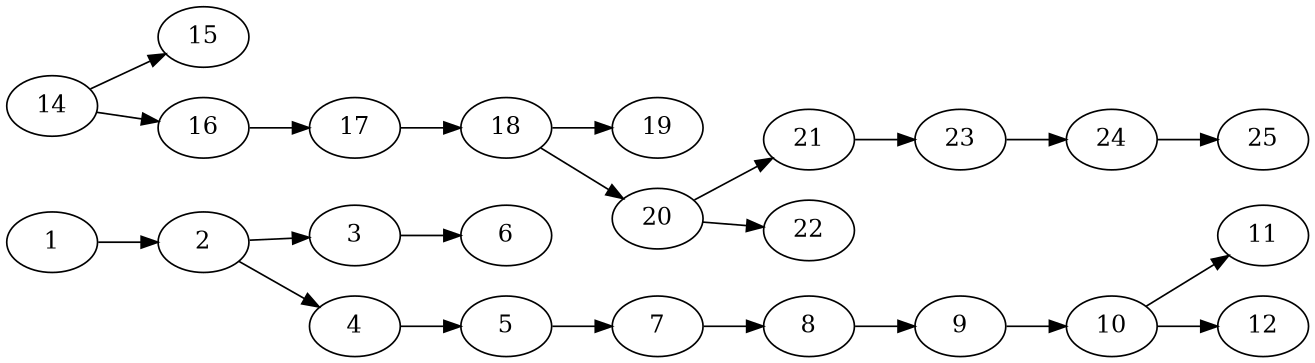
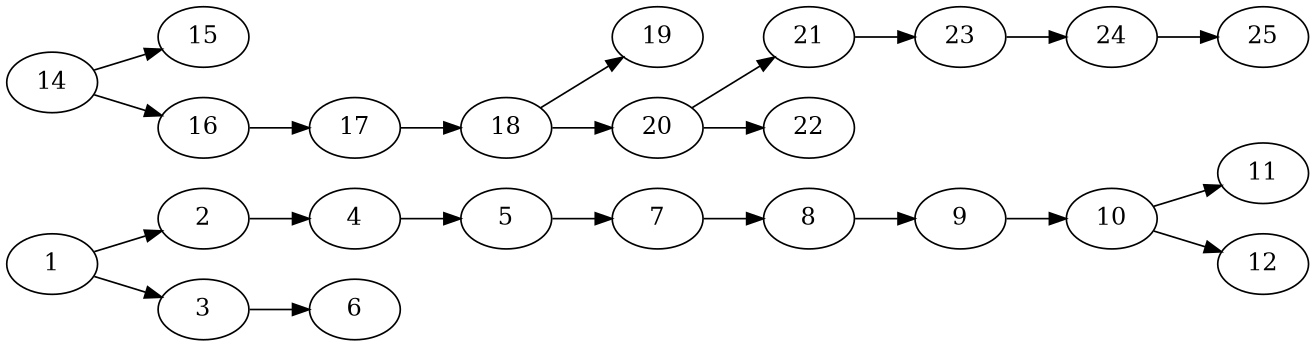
(271, 239) -> (120, 284)
